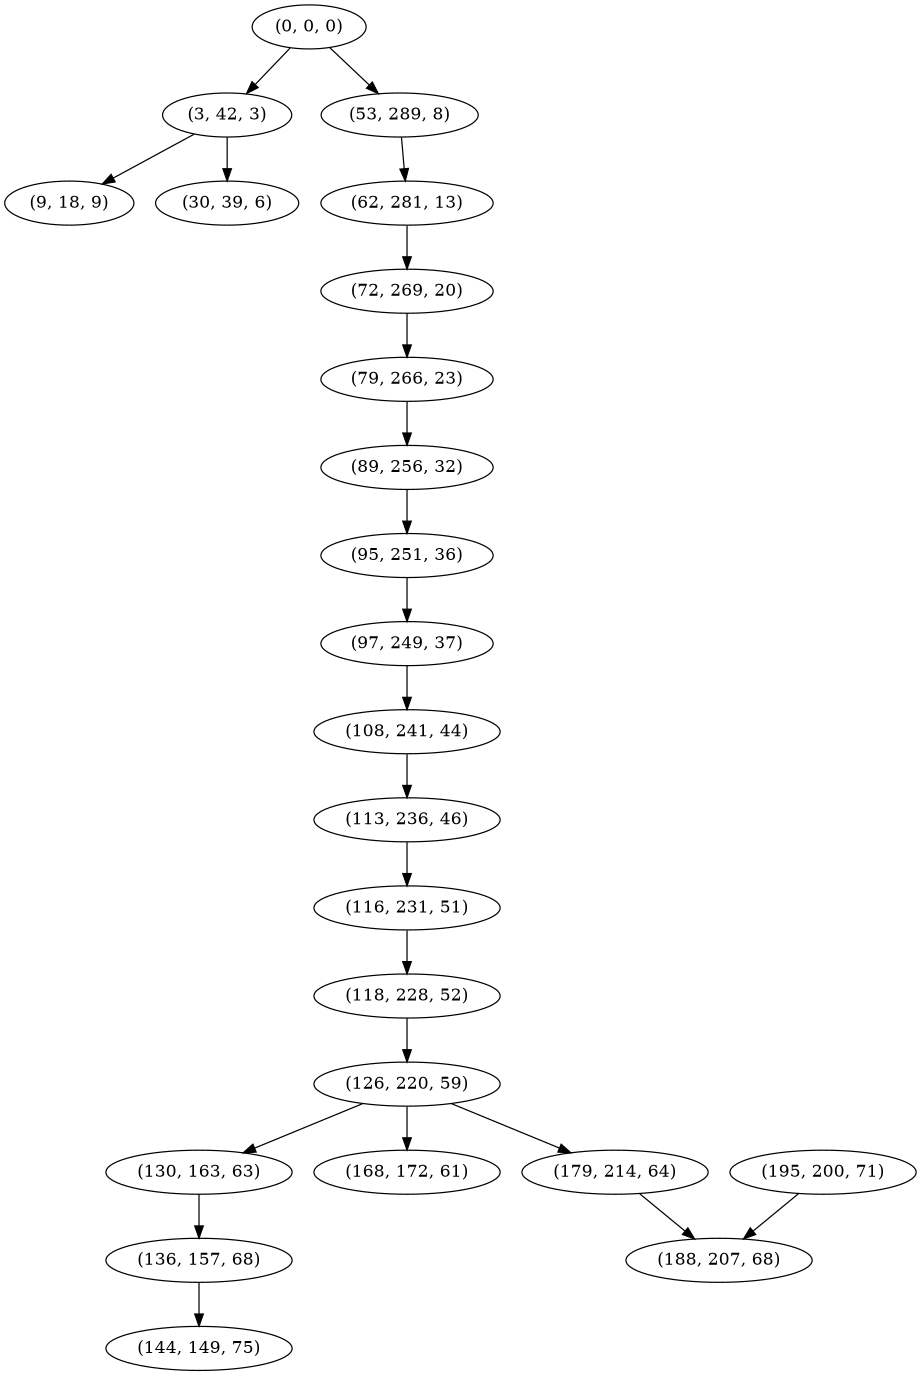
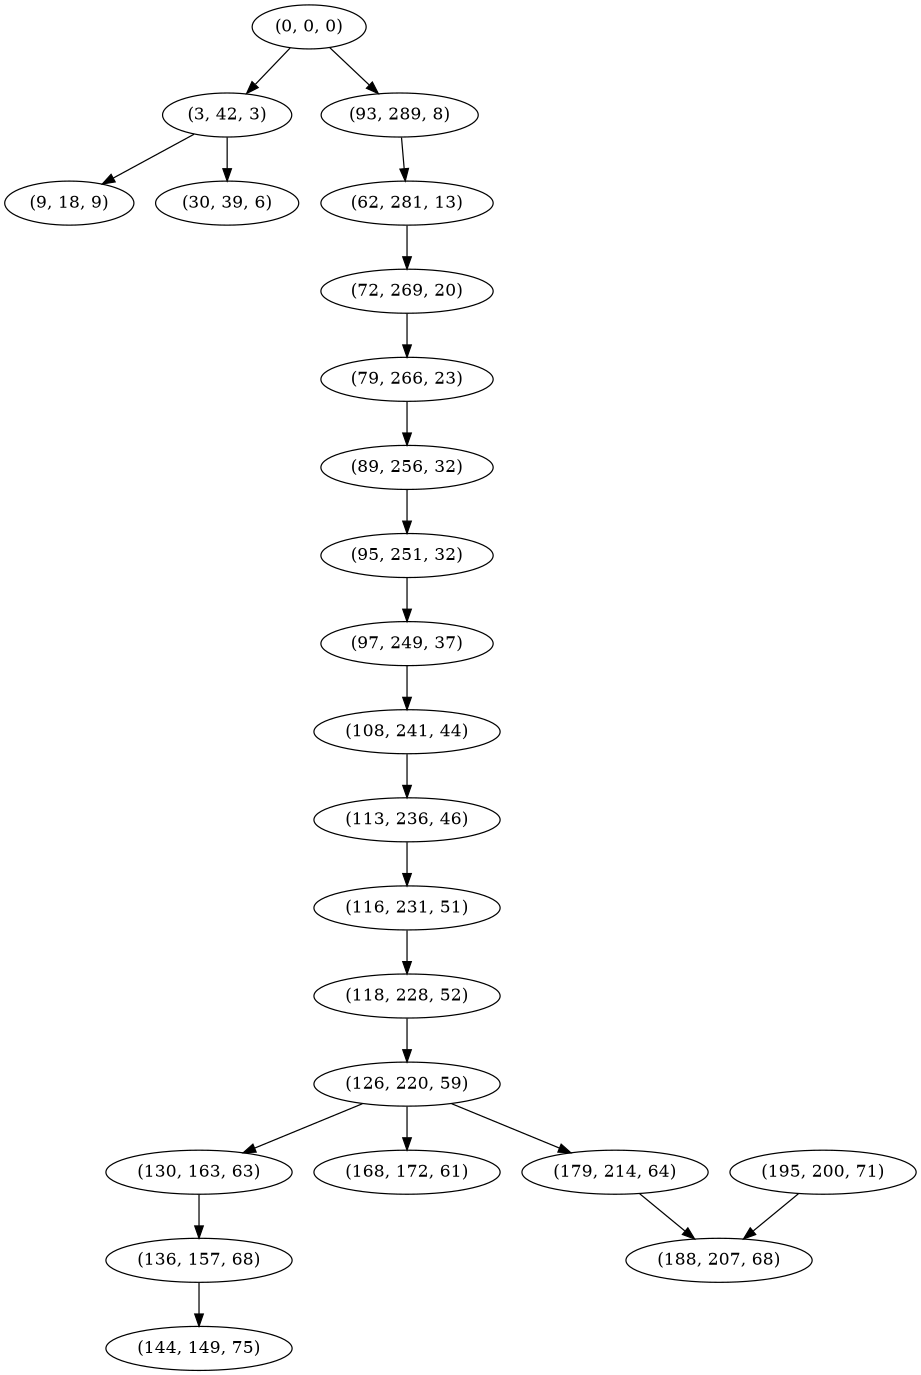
(400, 115) -> (400, 115)
(407, 556) -> (407, 556)
